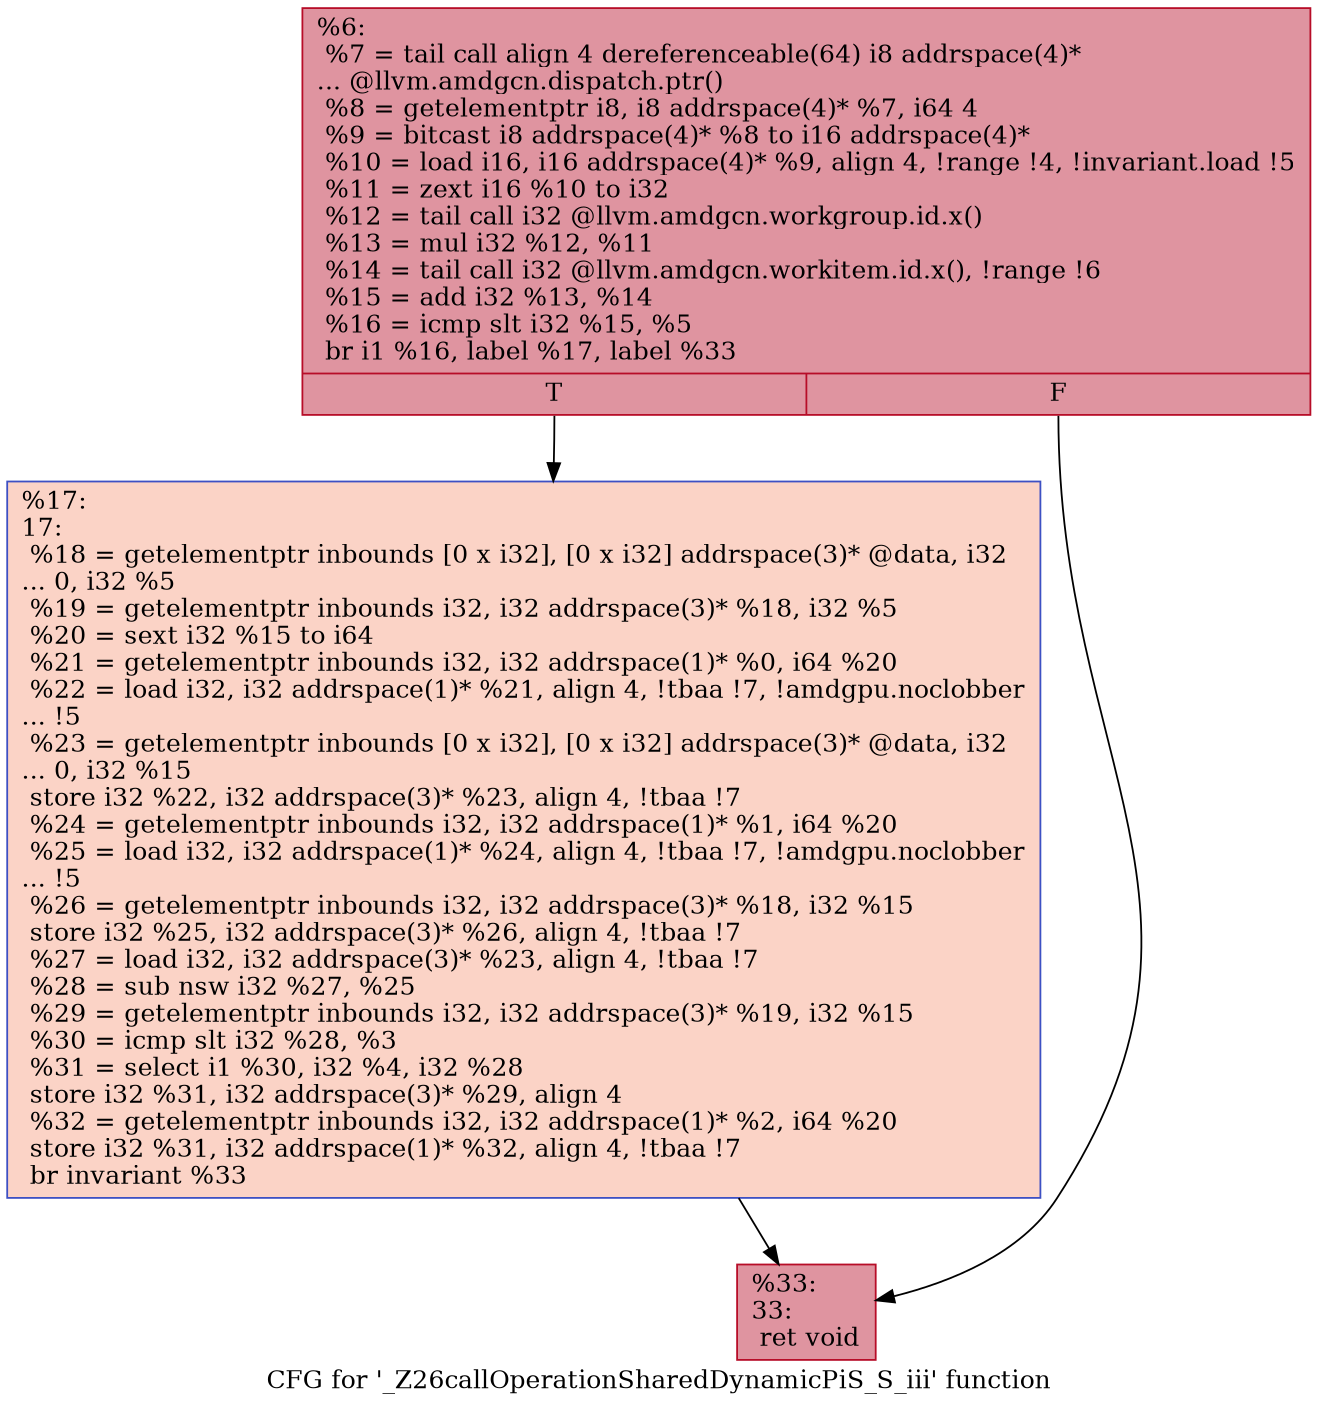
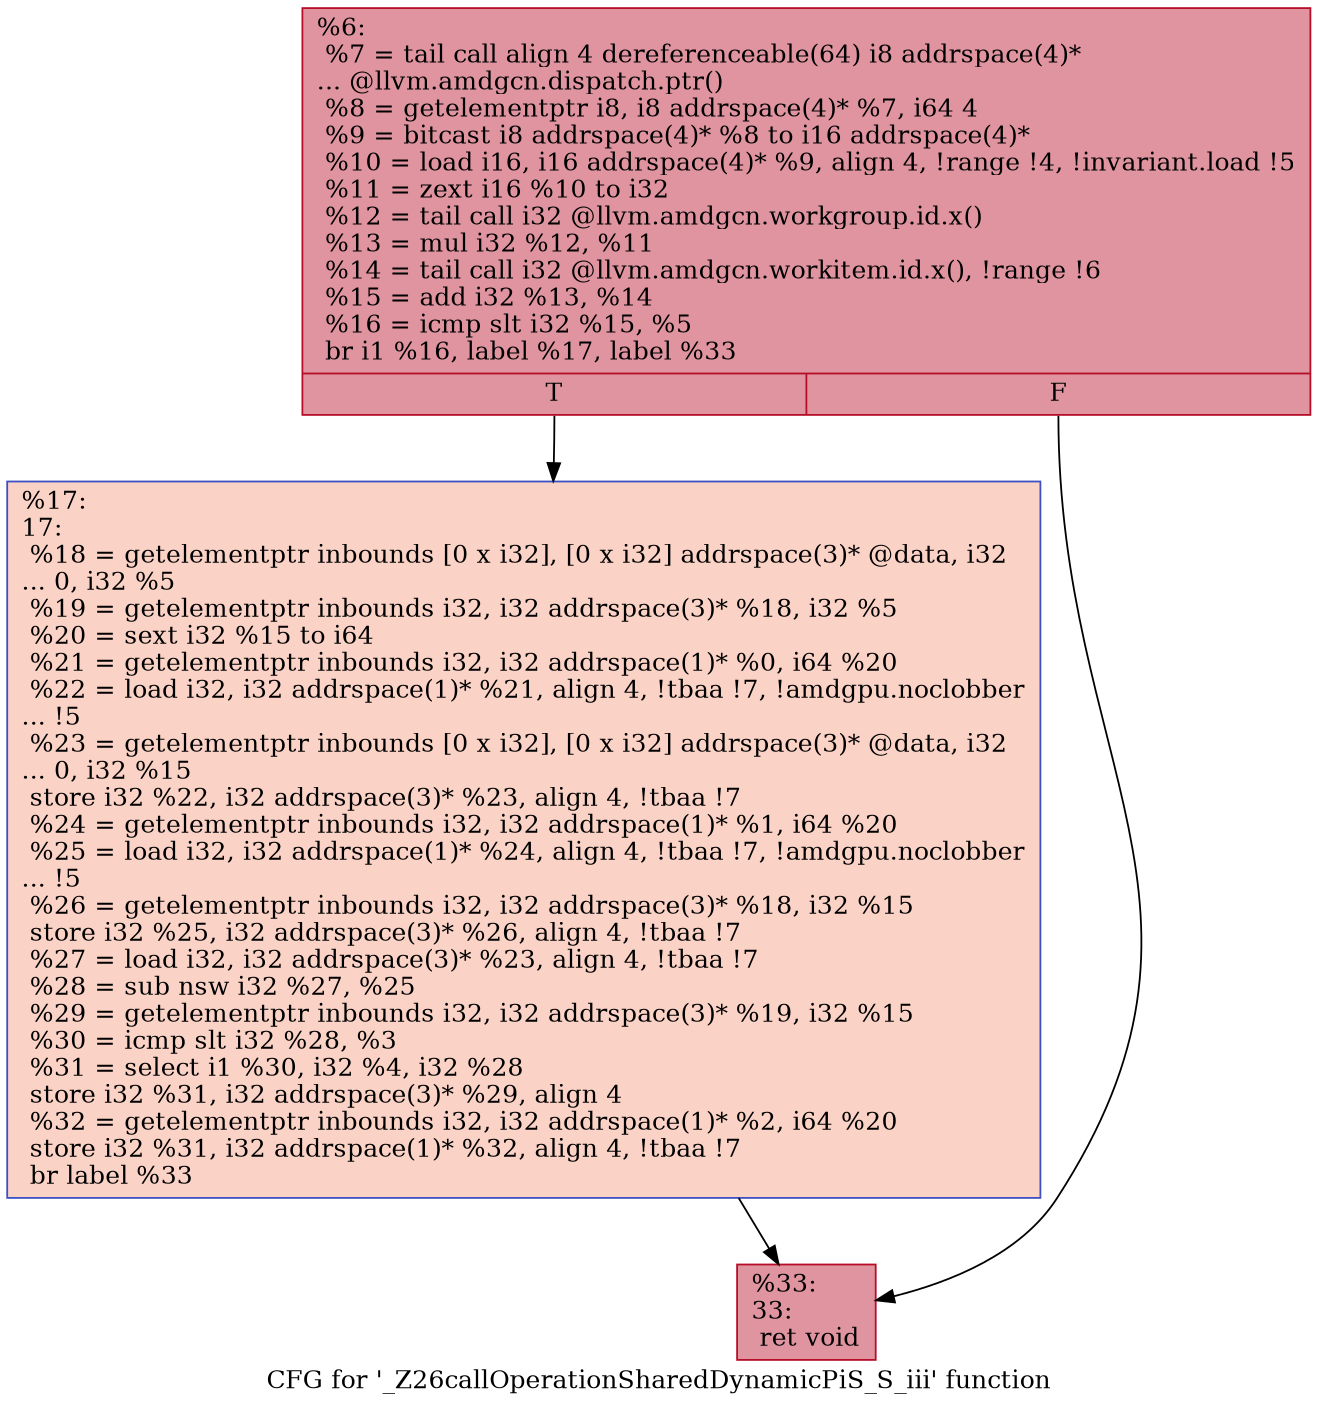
(135, 1176) -> (108, 1176)
